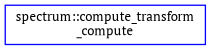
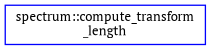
(105, 25) -> (105, 25)
